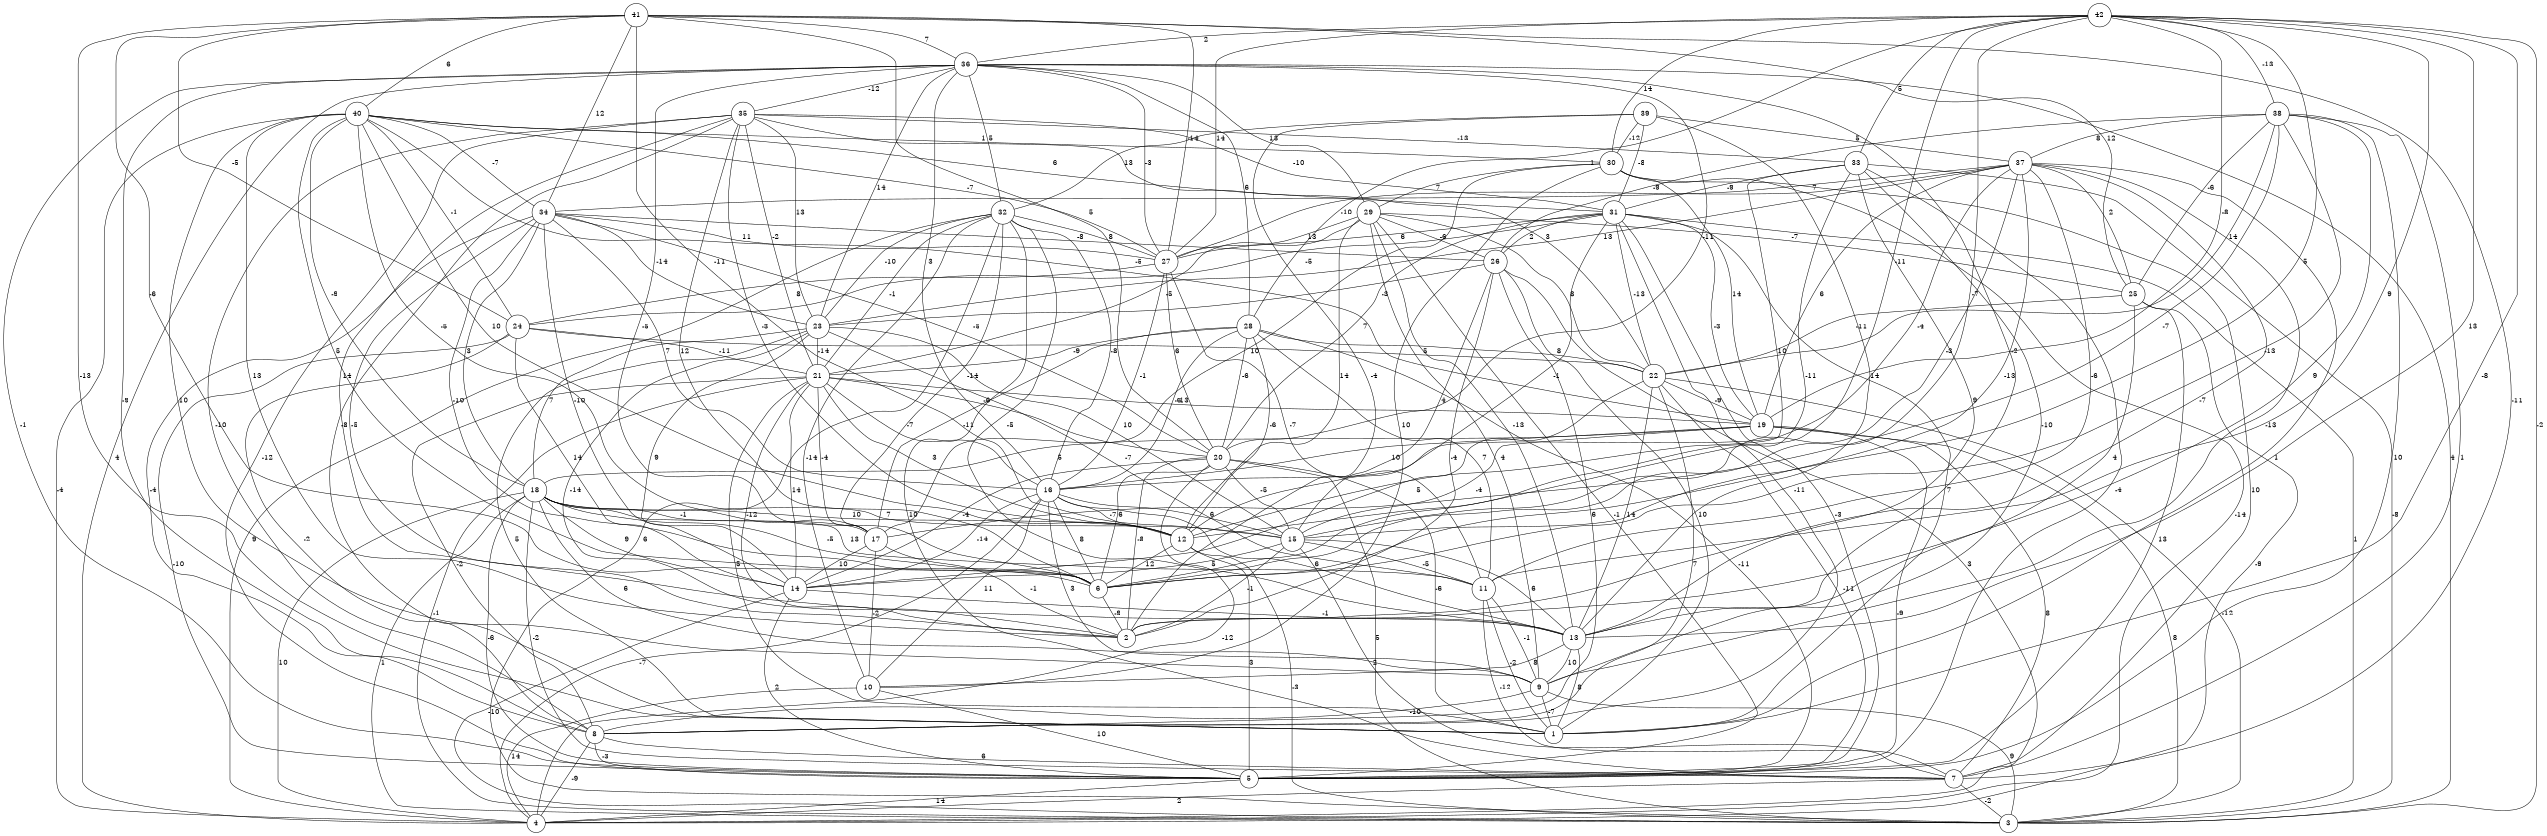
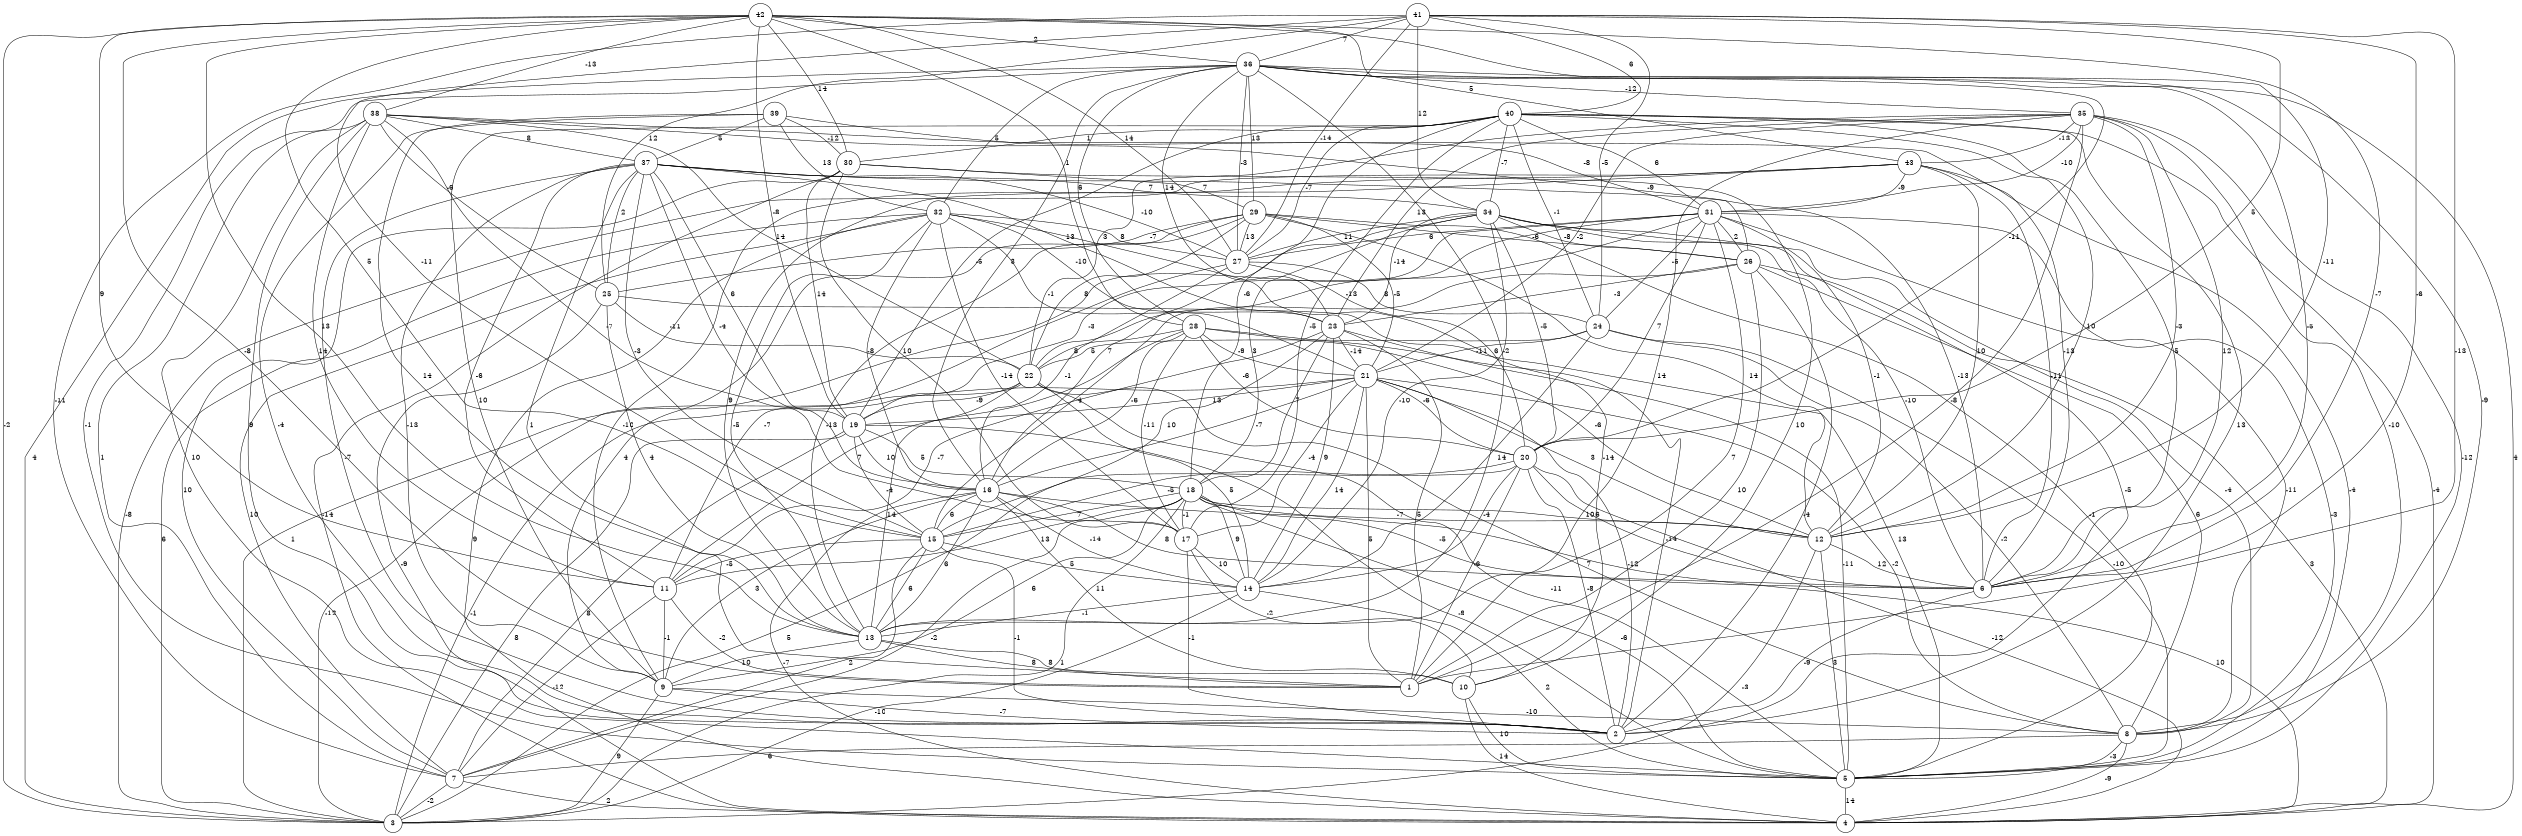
(1856, 163) -> (1910, 163)
(335, 294) -> (1247, 294)
none -> (363, 435)
(1546, 708) -> (1069, 719)
